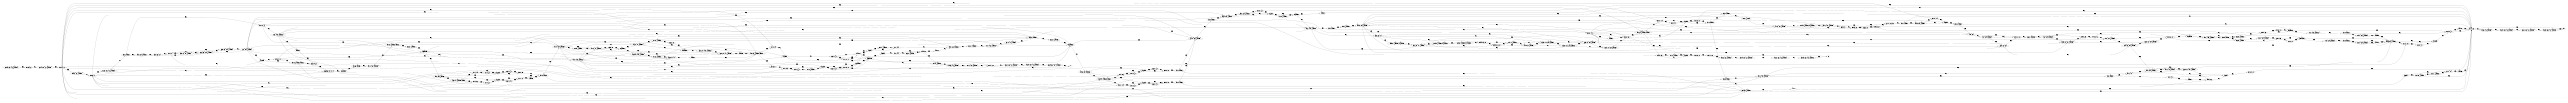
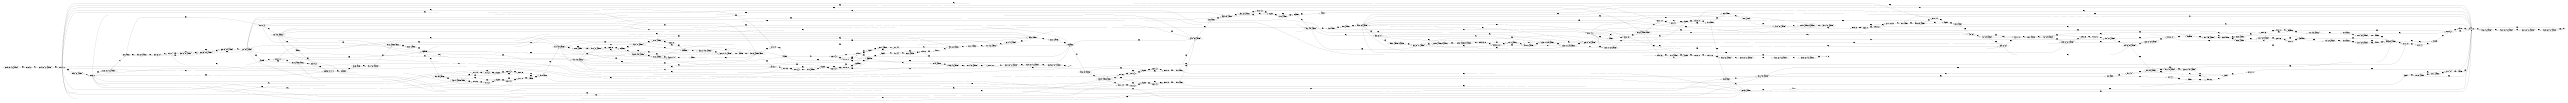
(1854, 26) -> none
(1843, 27) -> none
